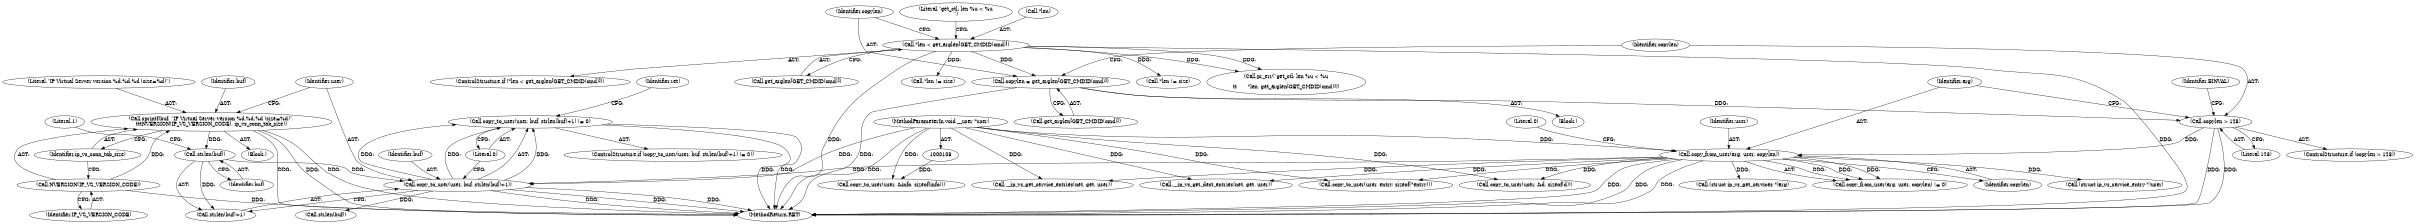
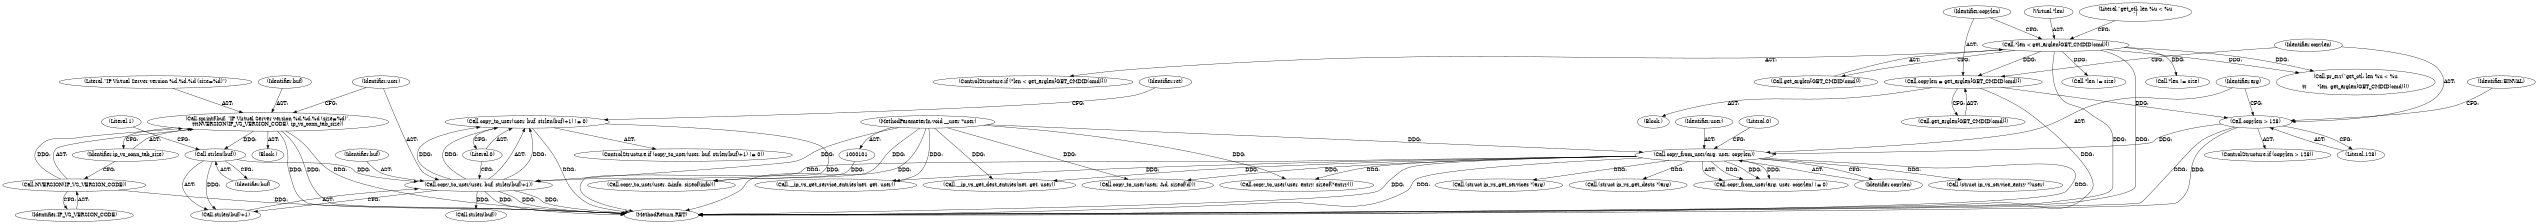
(1038, 12) -> (2049, 12)
(941, 155) -> (857, 155)
none -> (1628, 185)
